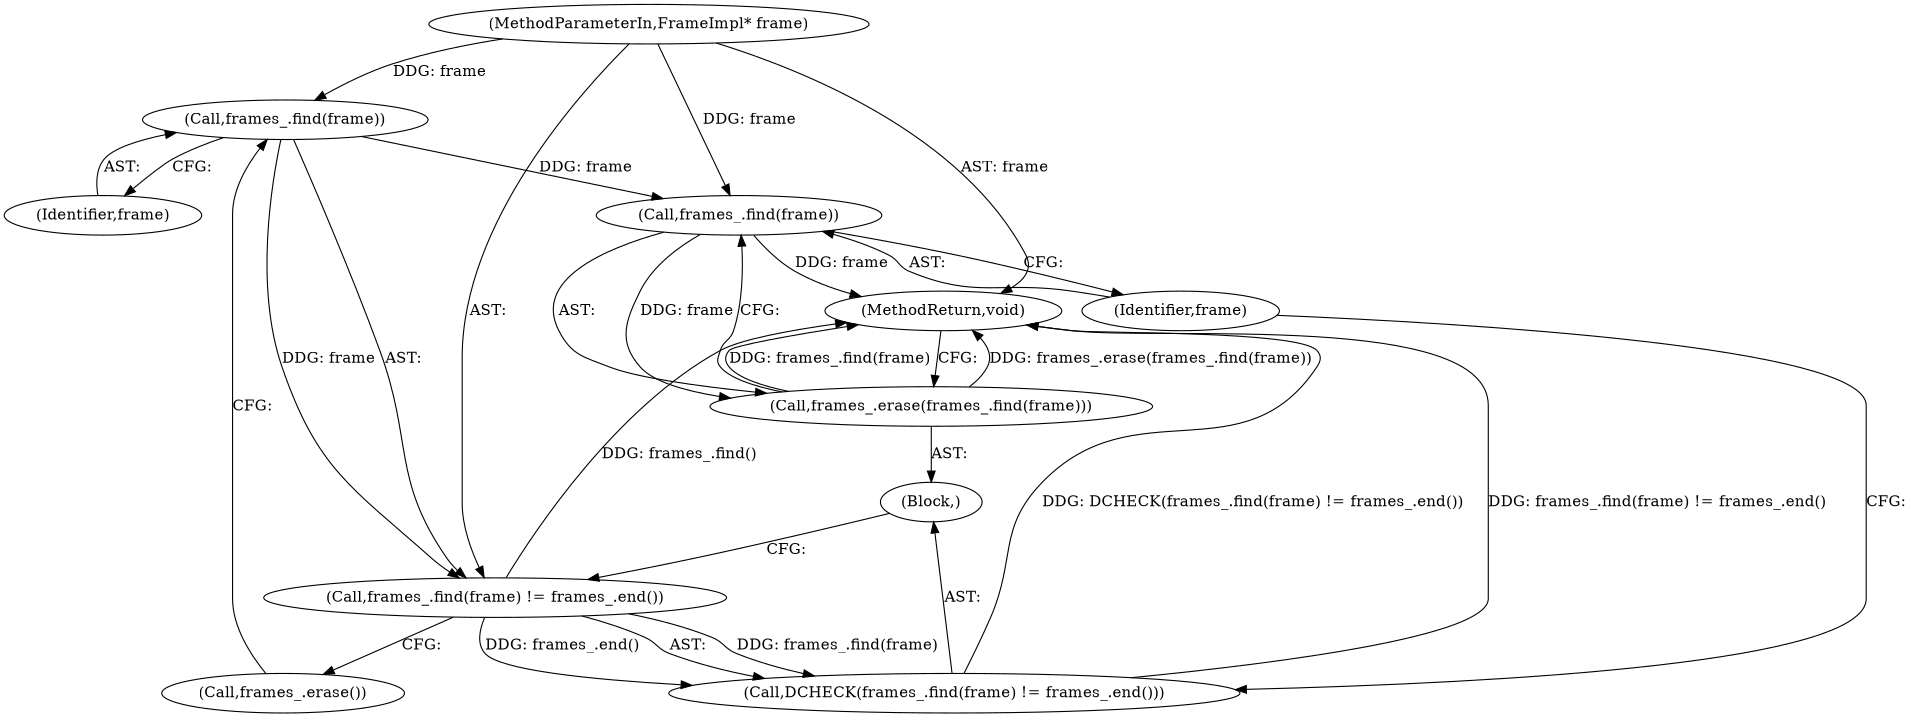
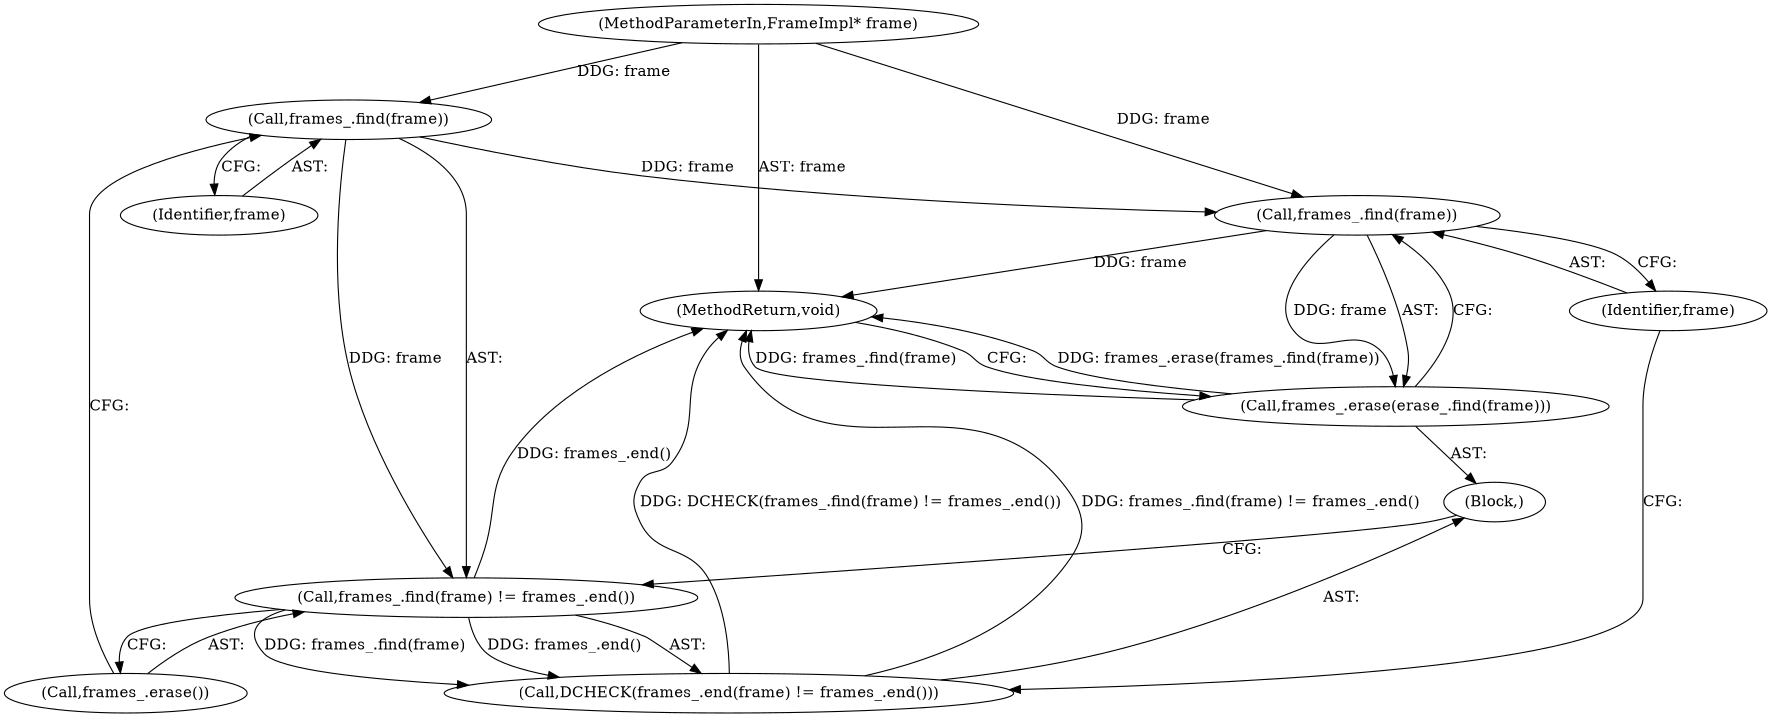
(474, 284) -> (216, 634)
(931, 406) -> (1396, 406)
(680, 454) -> (594, 454)
(954, 693) -> (729, 693)
